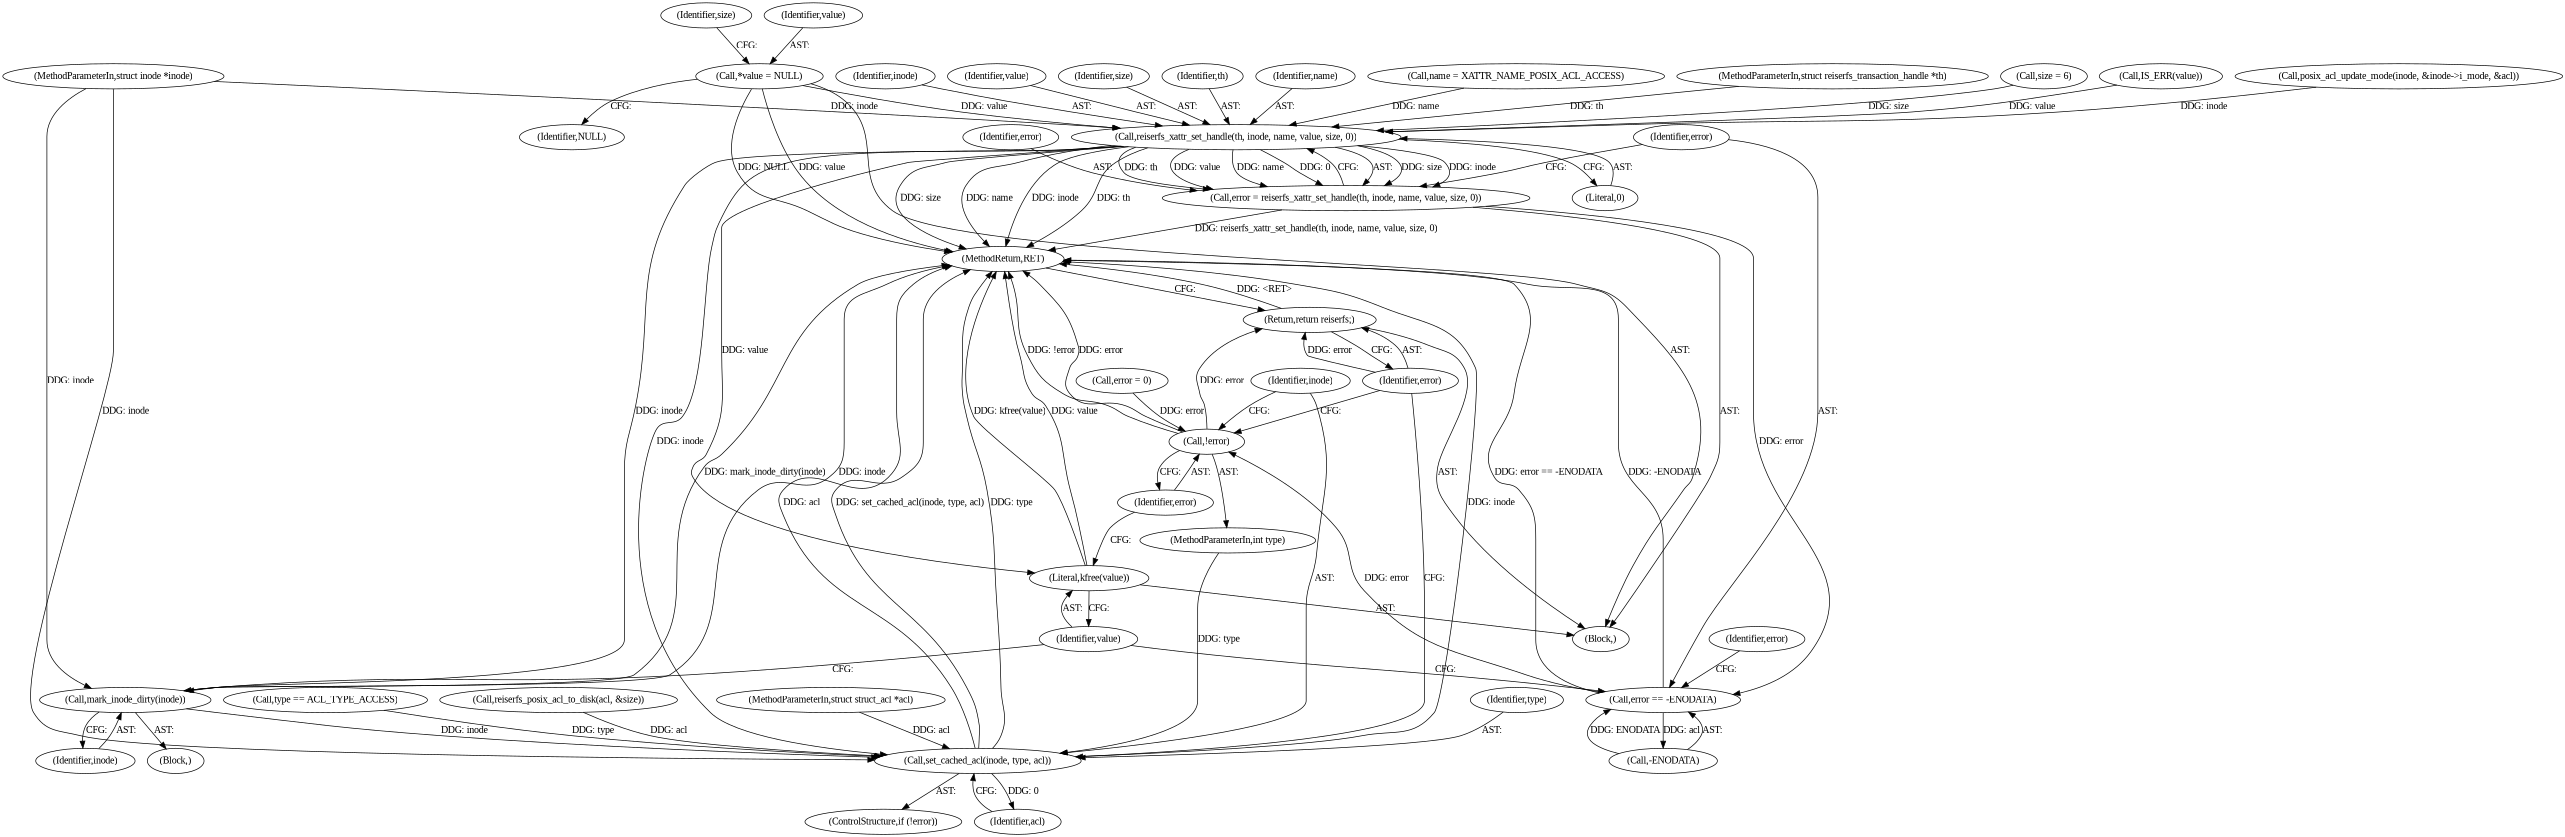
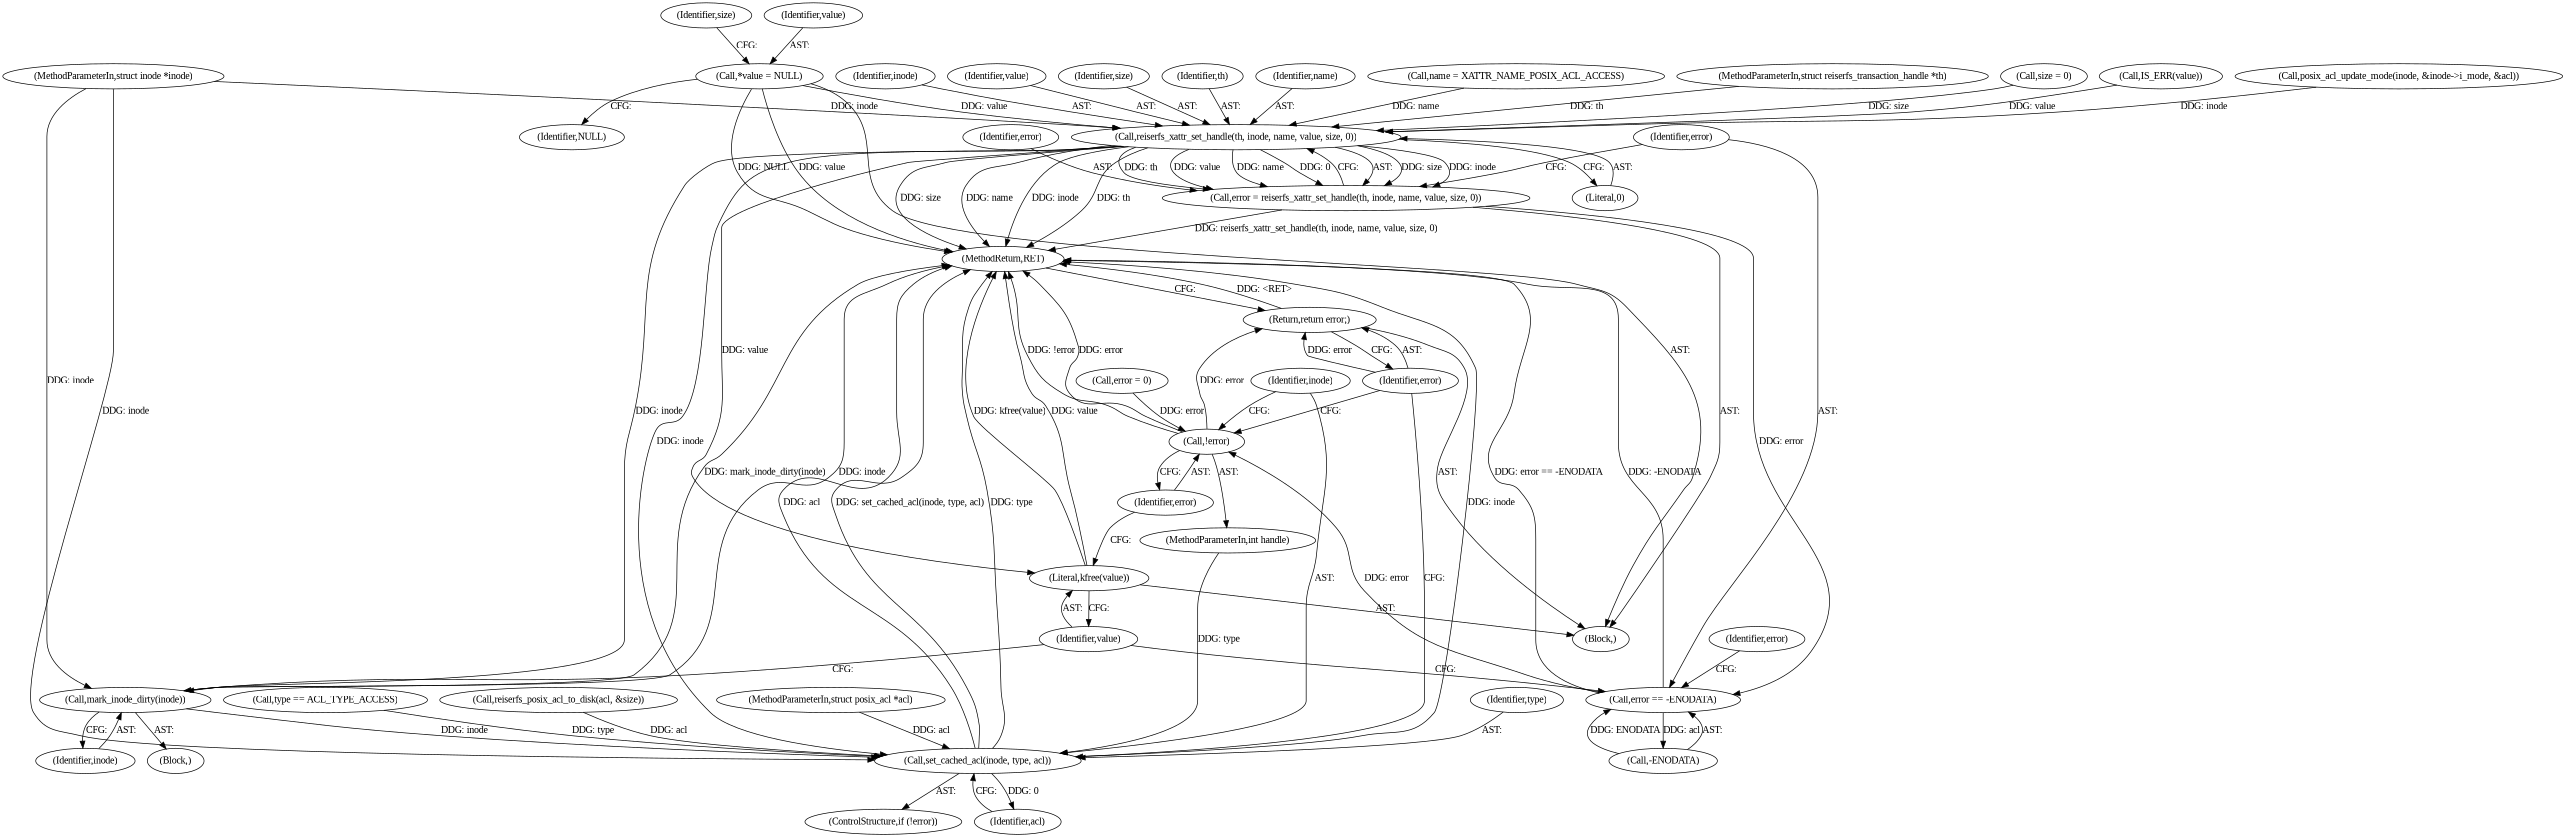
(2044, 76) -> (2044, 76)
(1310, 320) -> (1310, 320)
(1228, 540) -> (1228, 540)
(831, 700) -> (831, 700)
